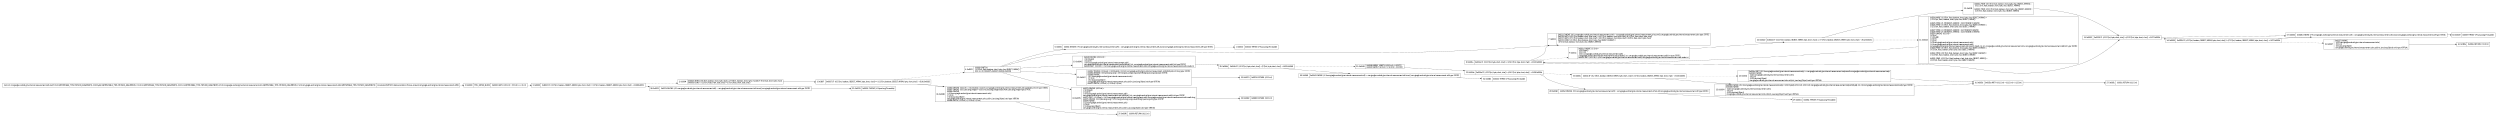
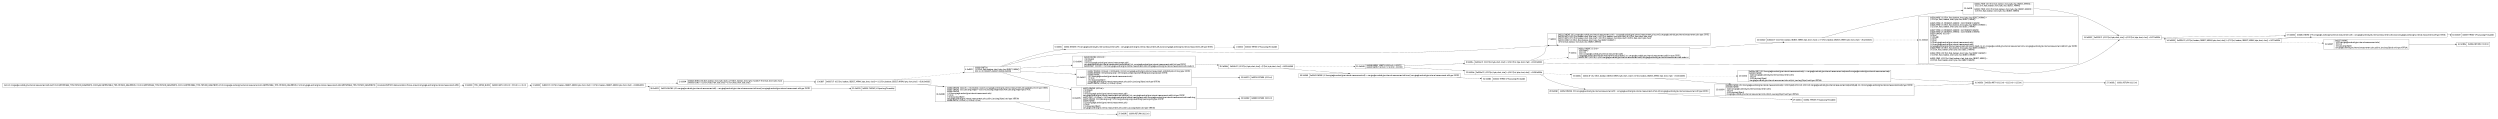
(1732, 59) -> (1434, 65)
